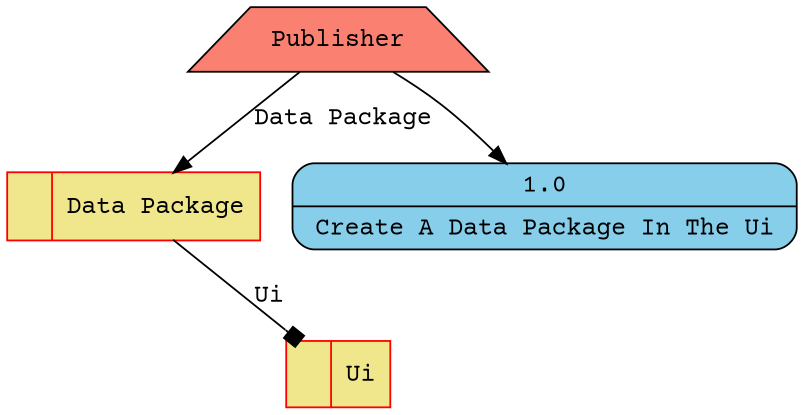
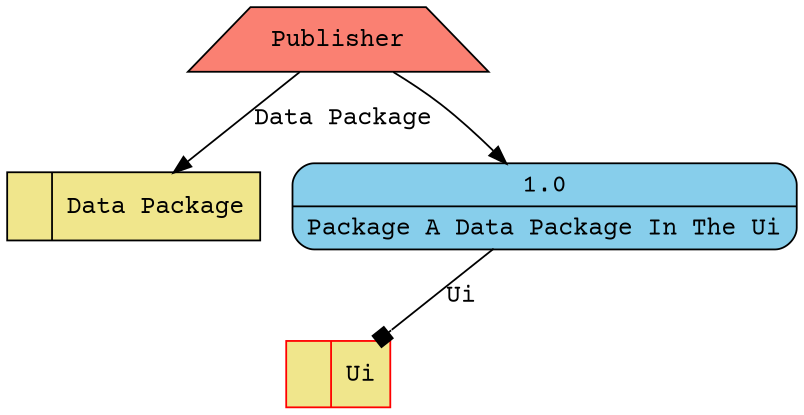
(134, 206) -> (134, 206)
(545, 227) -> (545, 227)
(229, 285) -> (443, 289)
